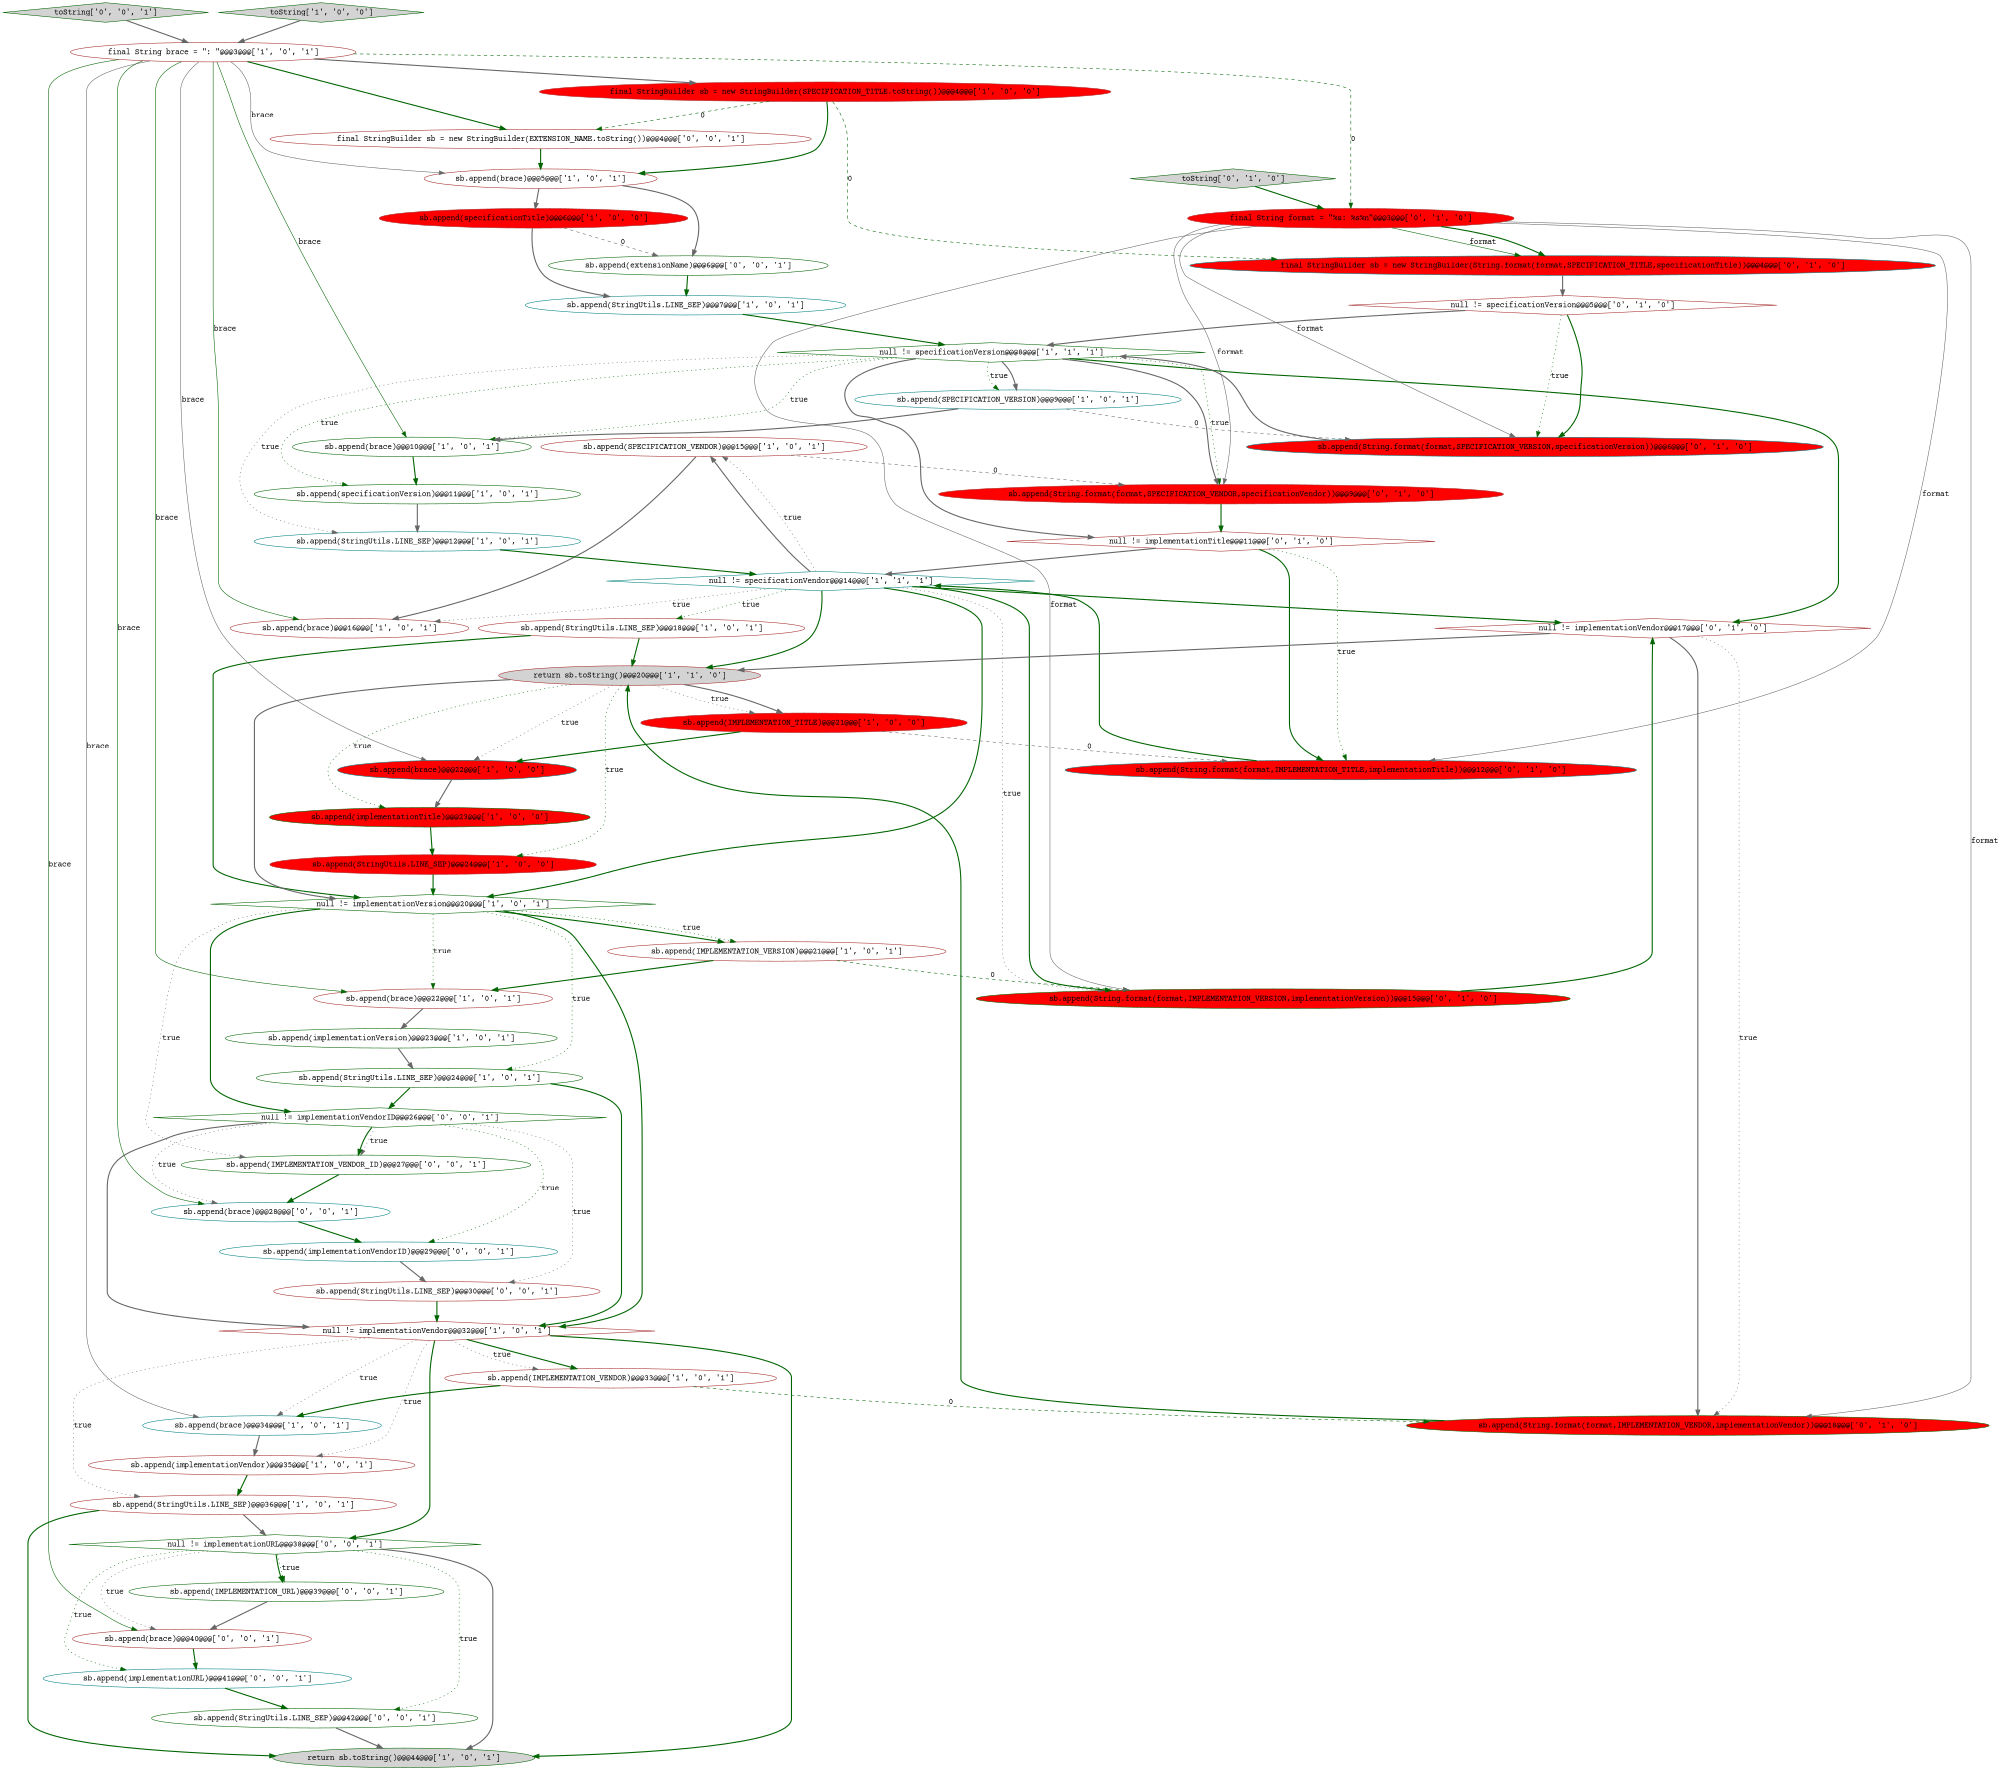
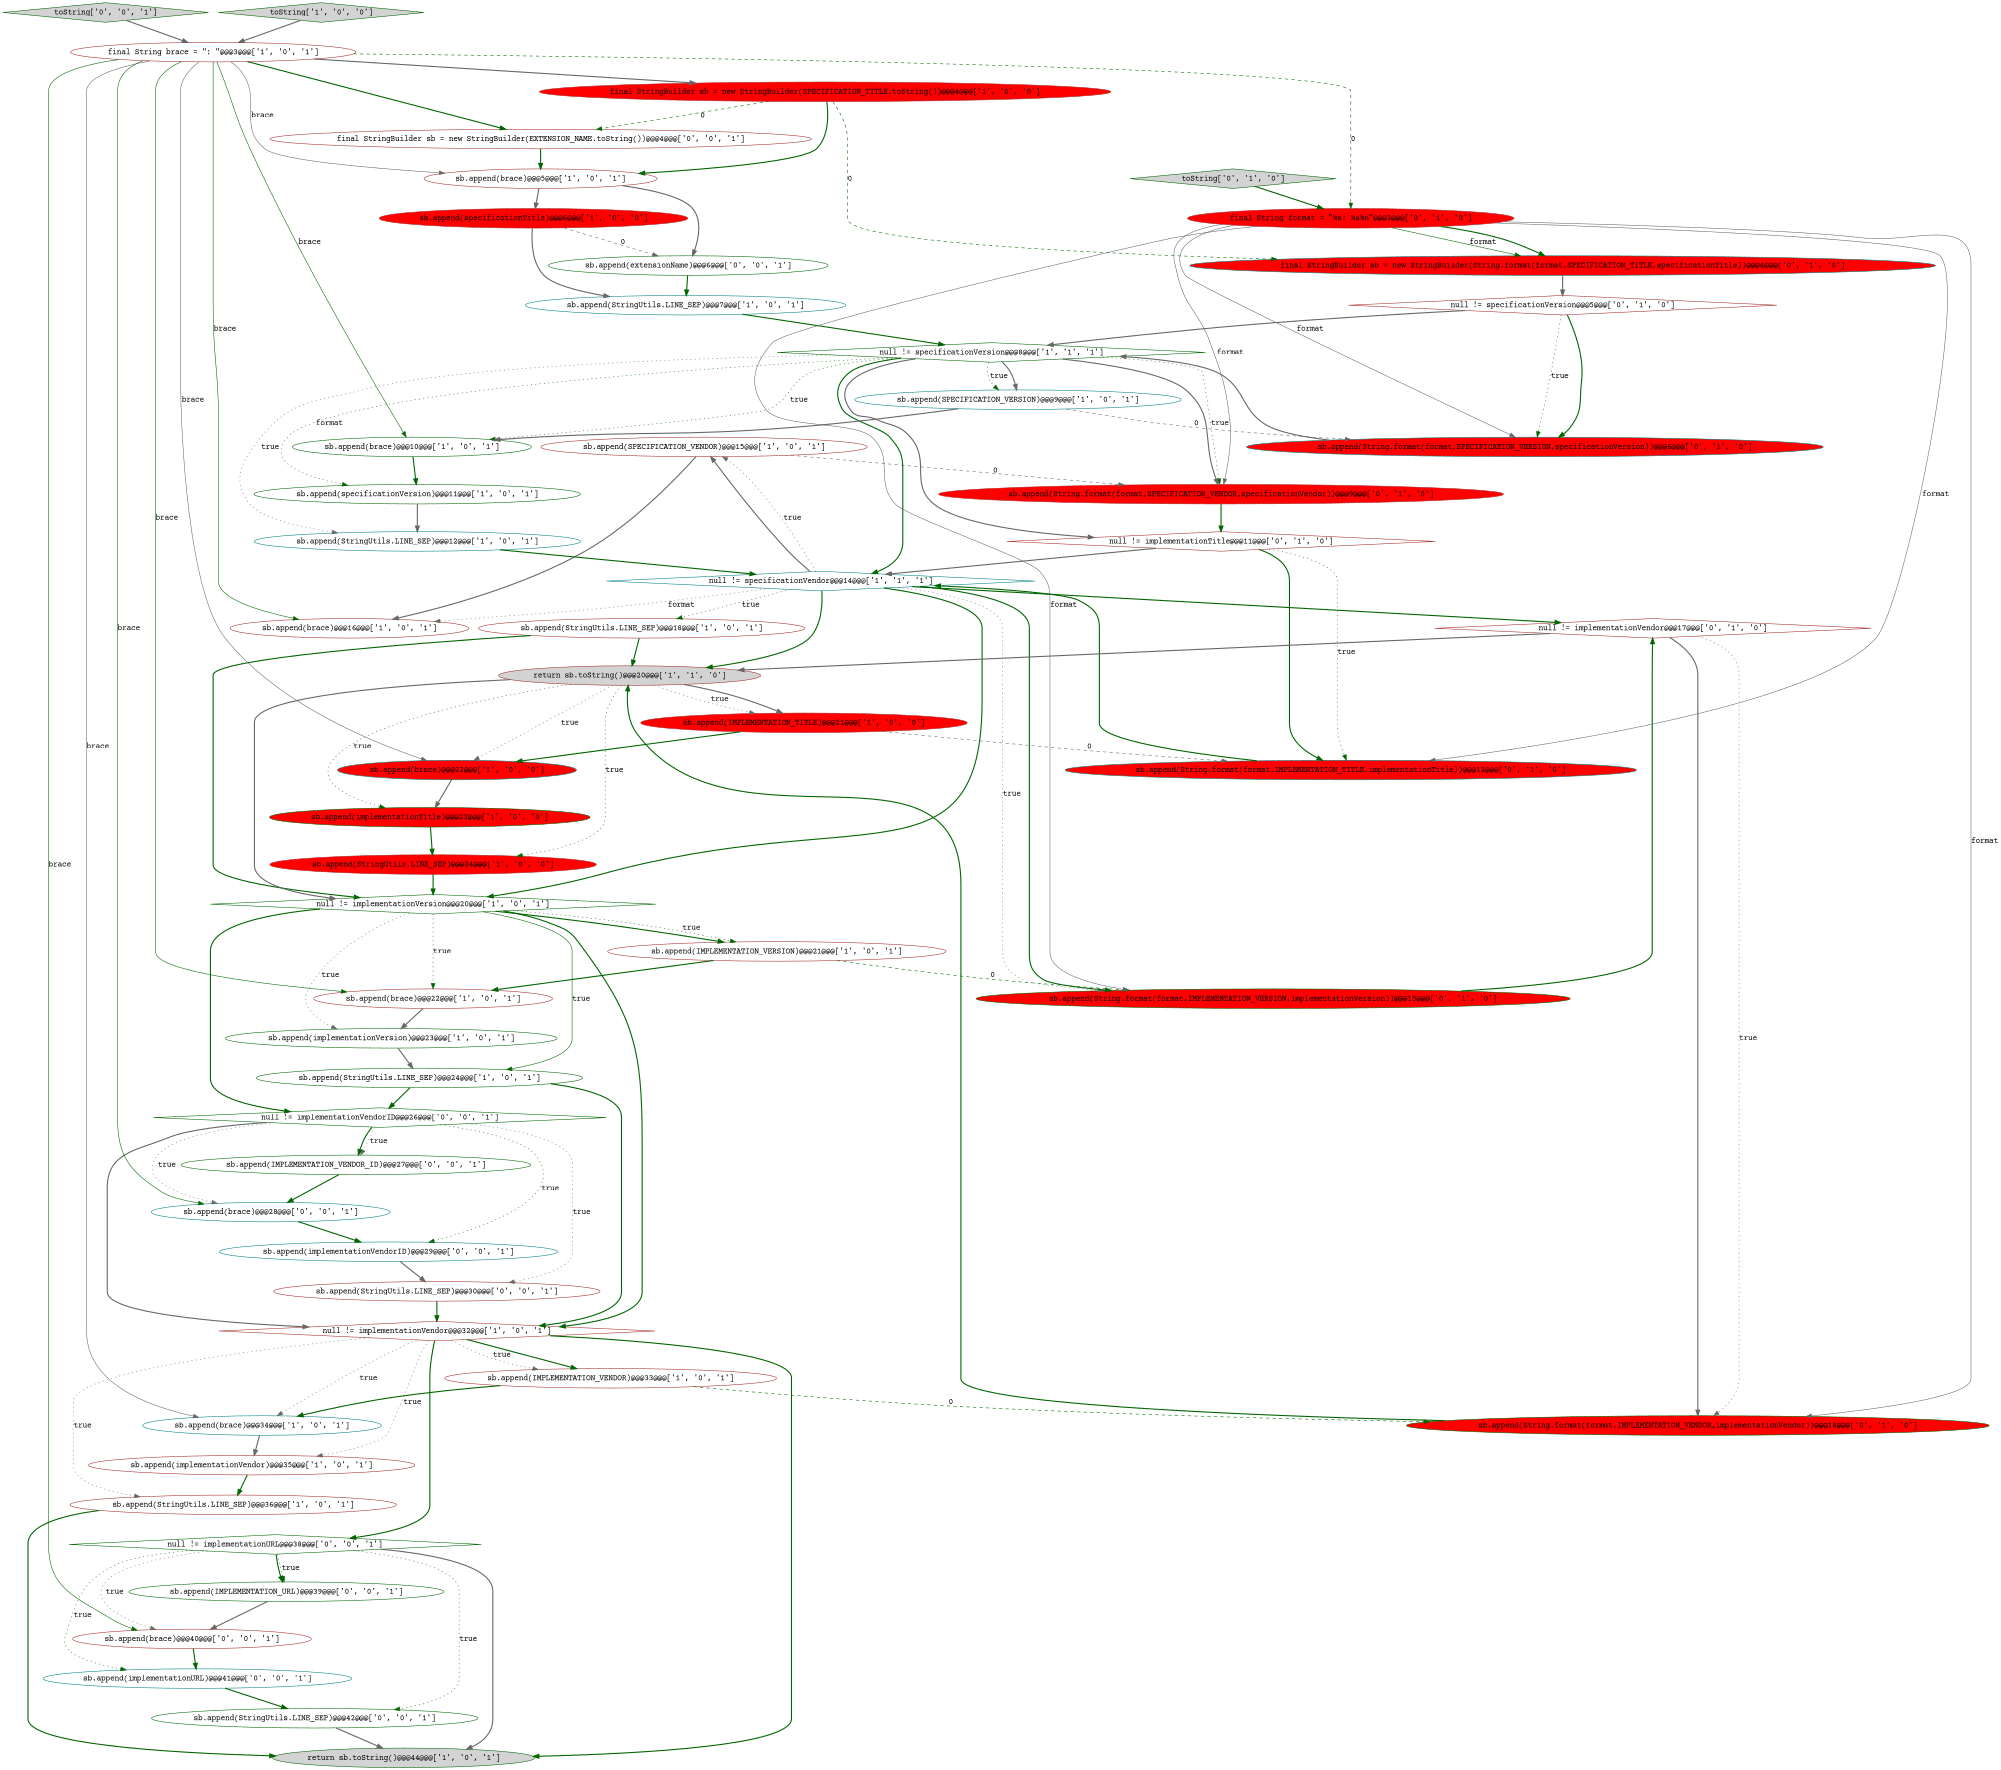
(1555, 393) -> (889, 437)
(329, 423) -> (329, 423)
(681, 605) -> (681, 605)
(572, 973) -> (572, 973)
(163, 1020) -> (333, 959)
(252, 1523) -> none
